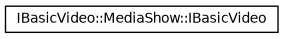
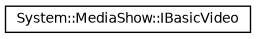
(142, 19) -> (128, 19)
